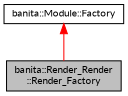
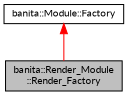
(64, 76) -> (64, 76)
